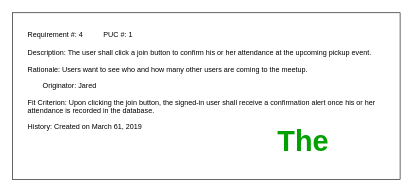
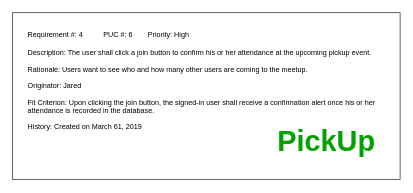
(117, 35) -> (117, 35)
none -> (171, 35)
(72, 86) -> (57, 86)
(284, 129) -> (289, 129)
